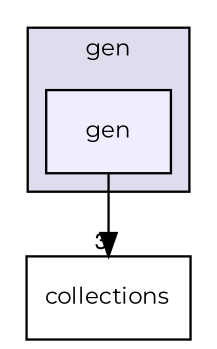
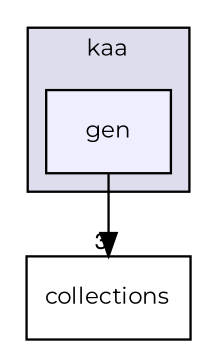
(109, 50) -> (109, 50)
